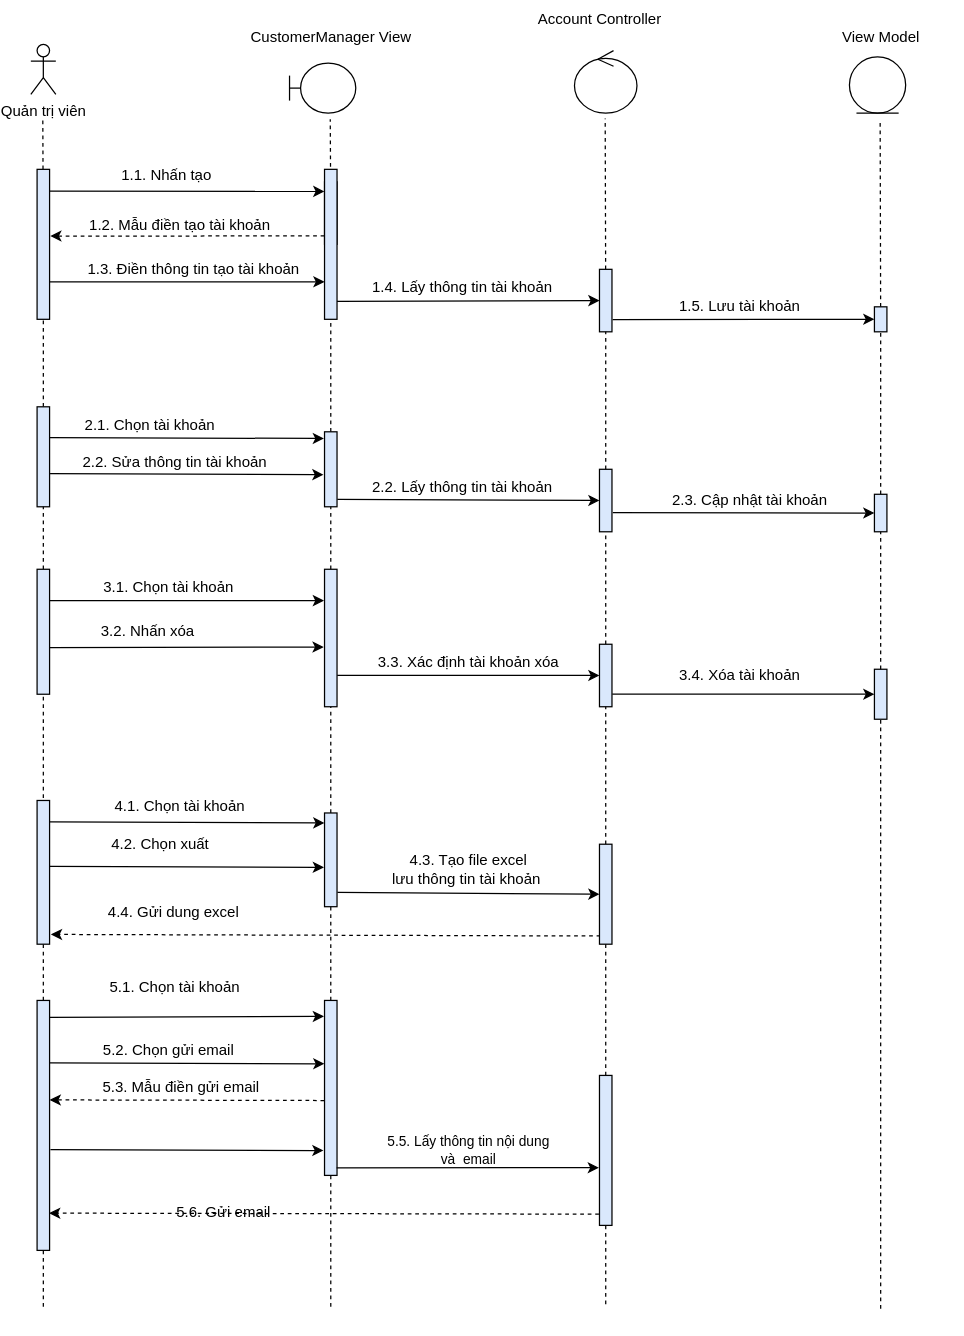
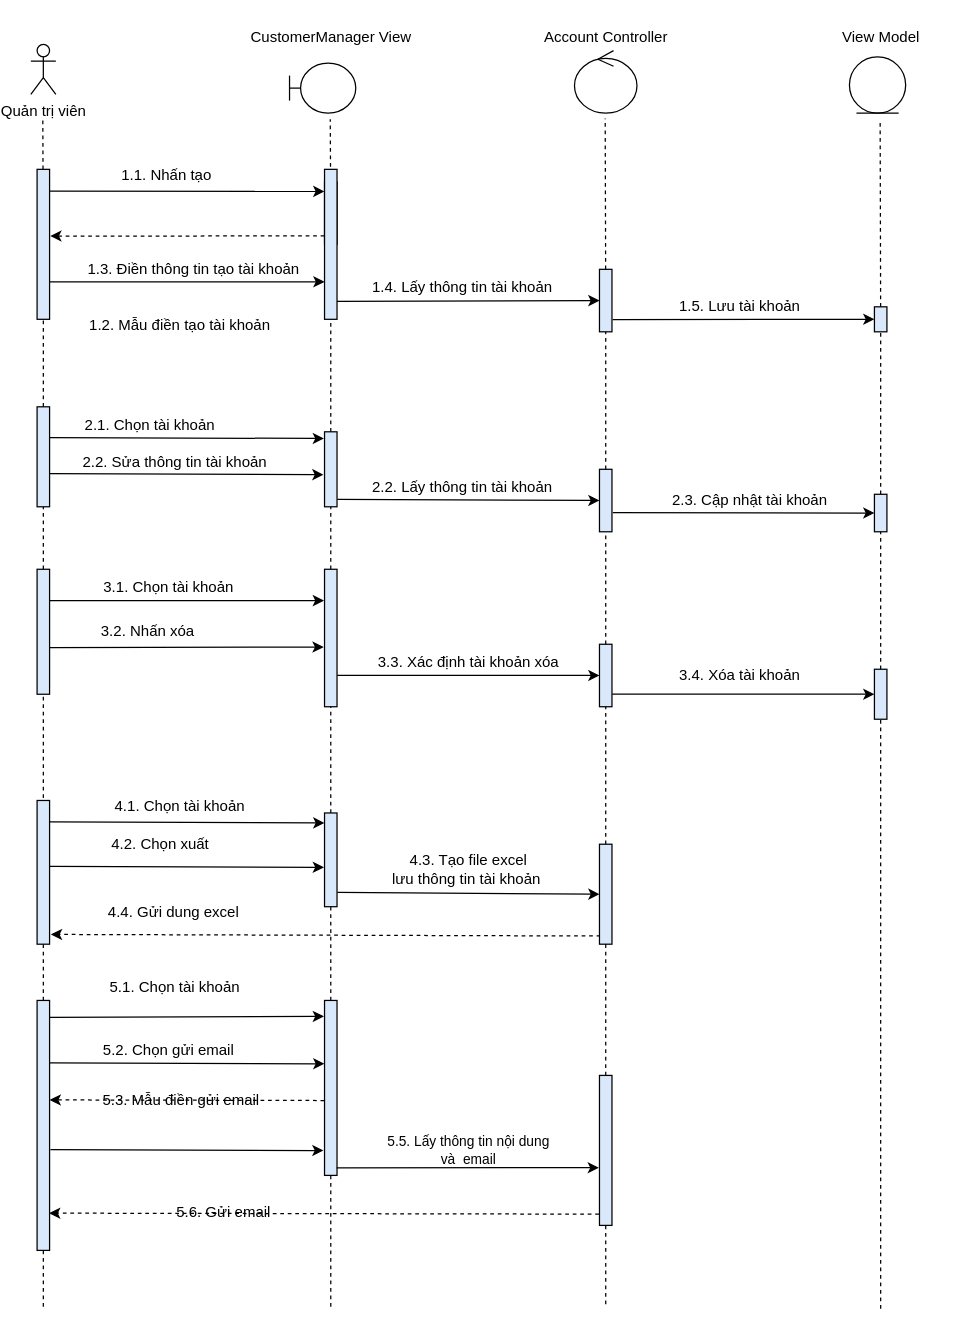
(599, 19) -> (606, 38)
(179, 226) -> (179, 326)
(181, 1088) -> (181, 1101)
